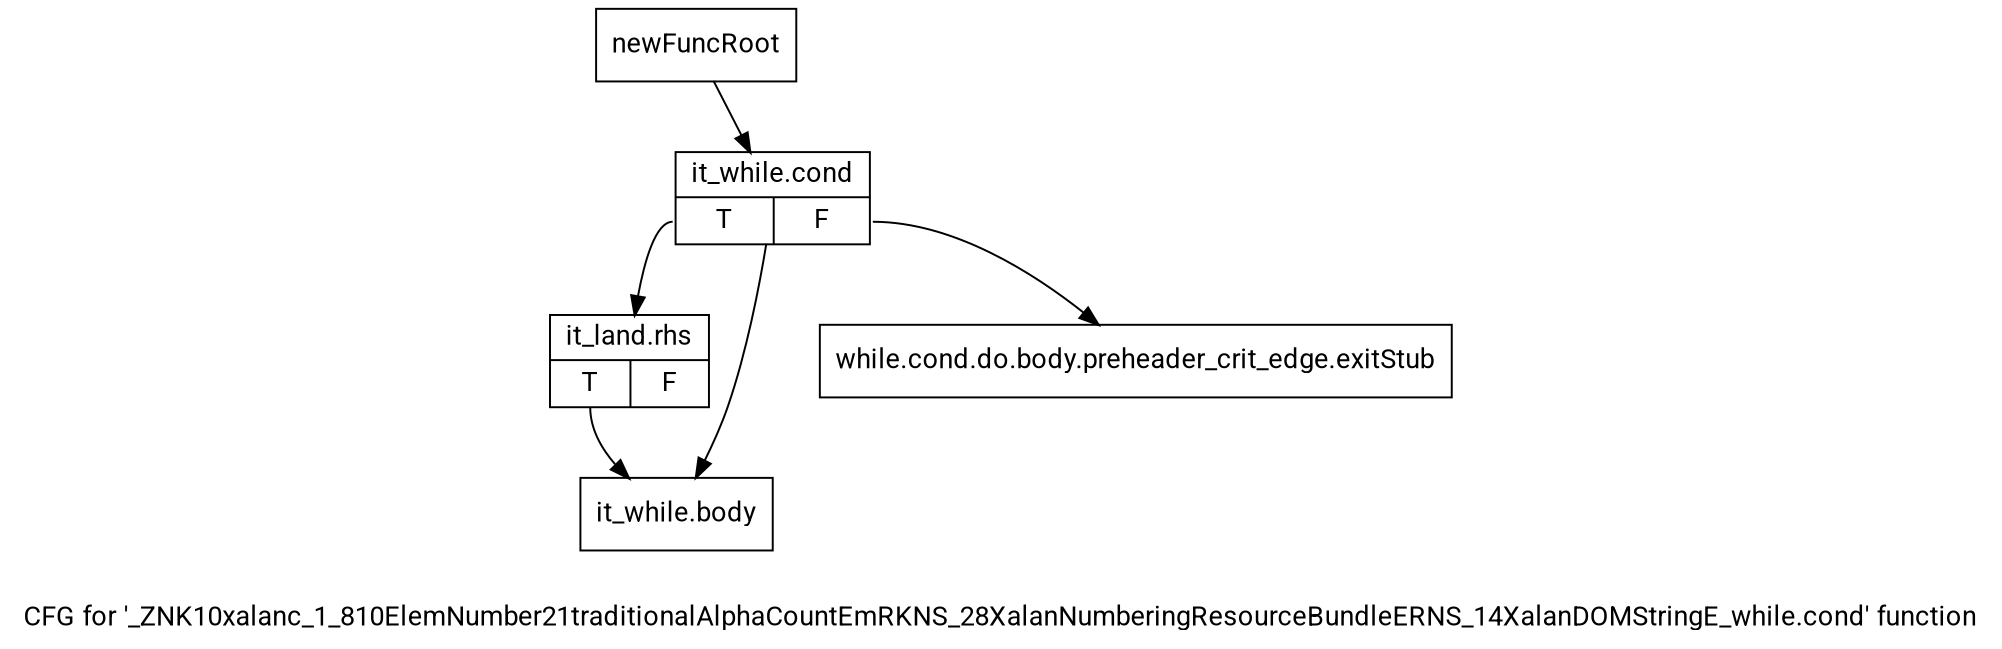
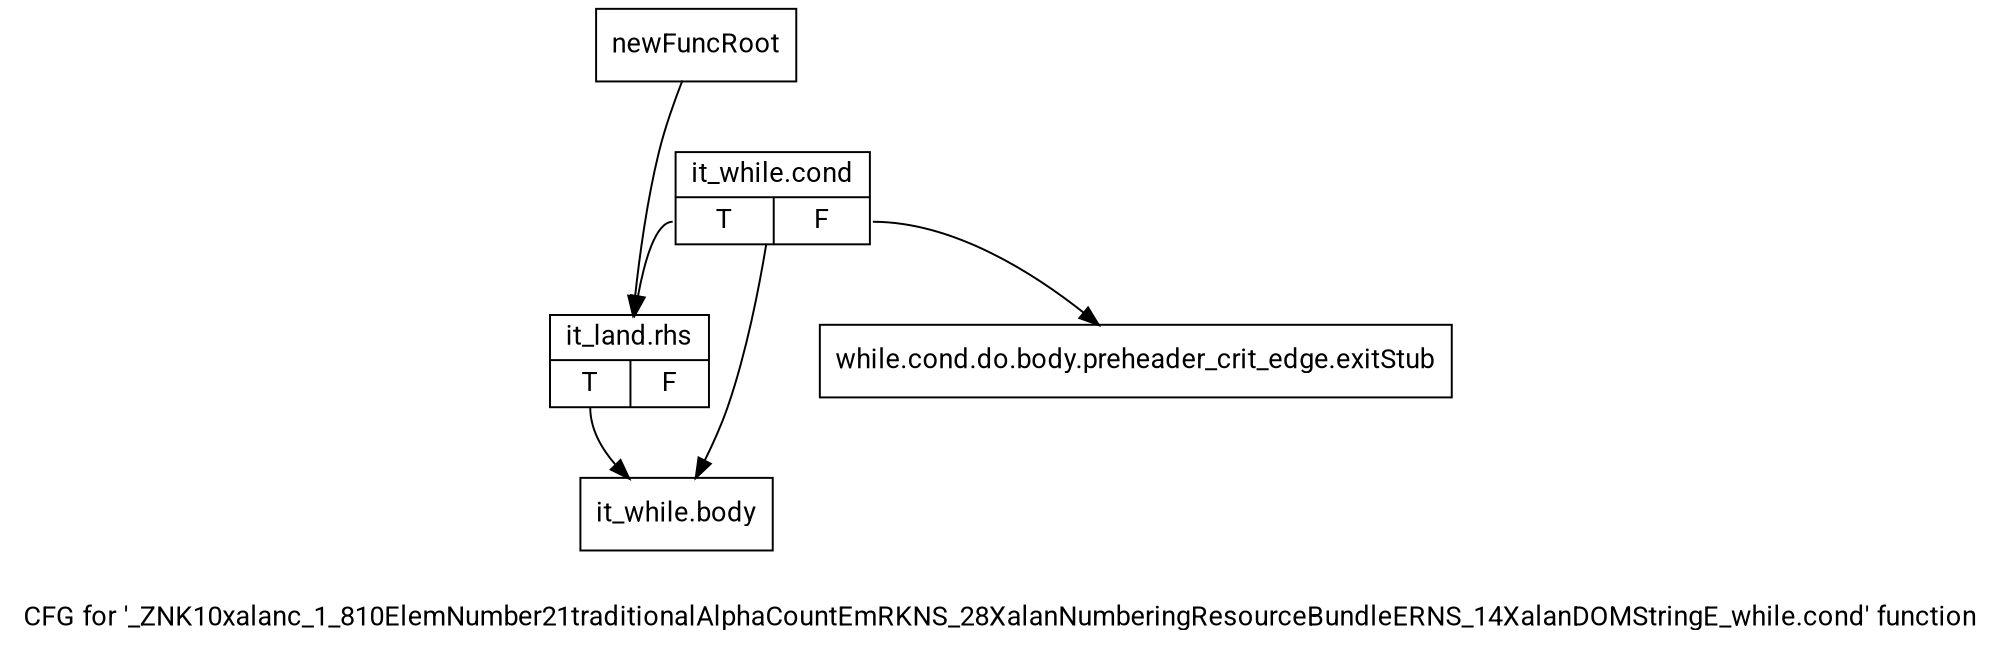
(727, 108) -> (651, 187)
